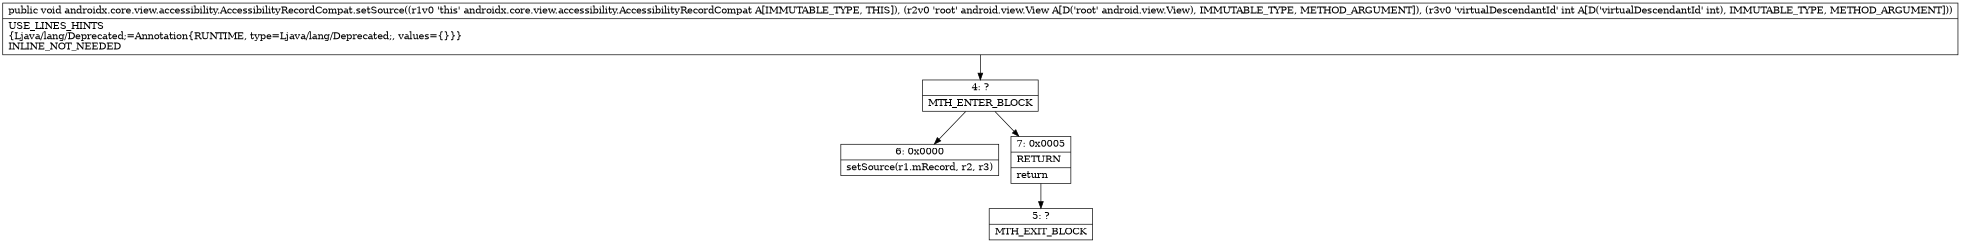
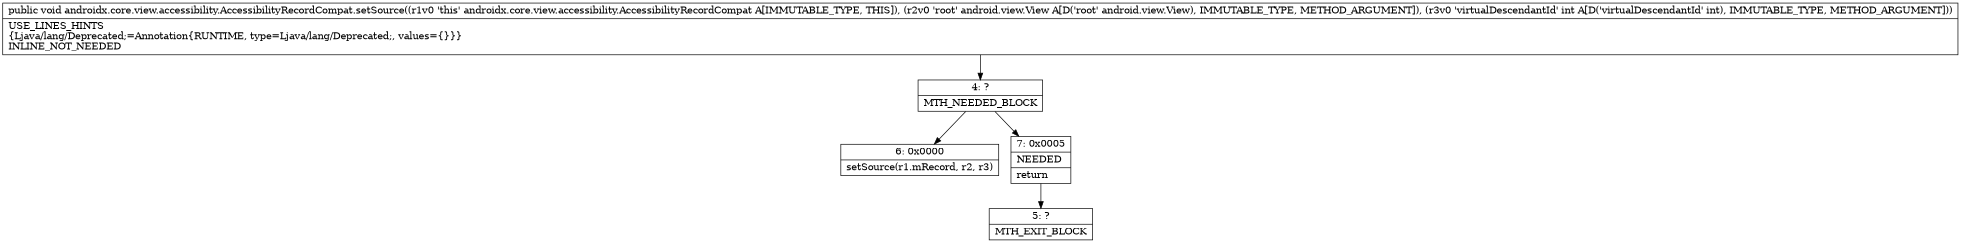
(980, 103) -> (980, 103)
(1039, 160) -> (1039, 160)
